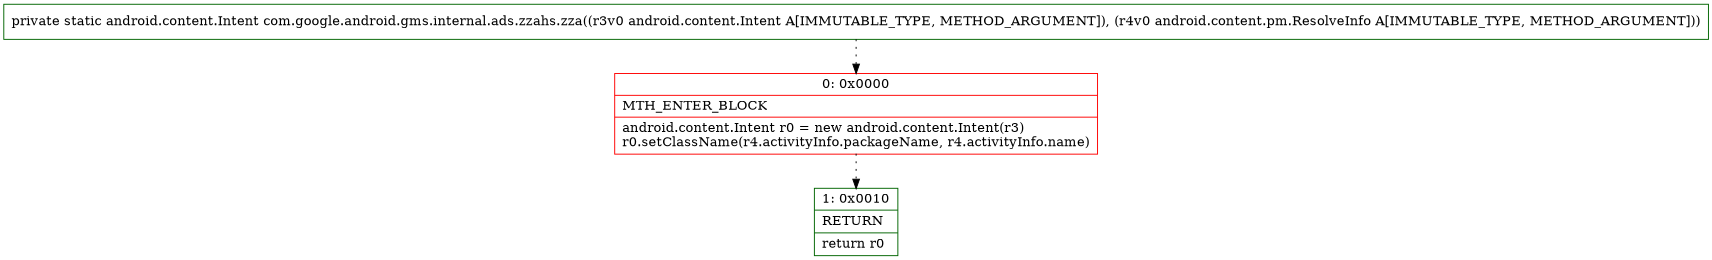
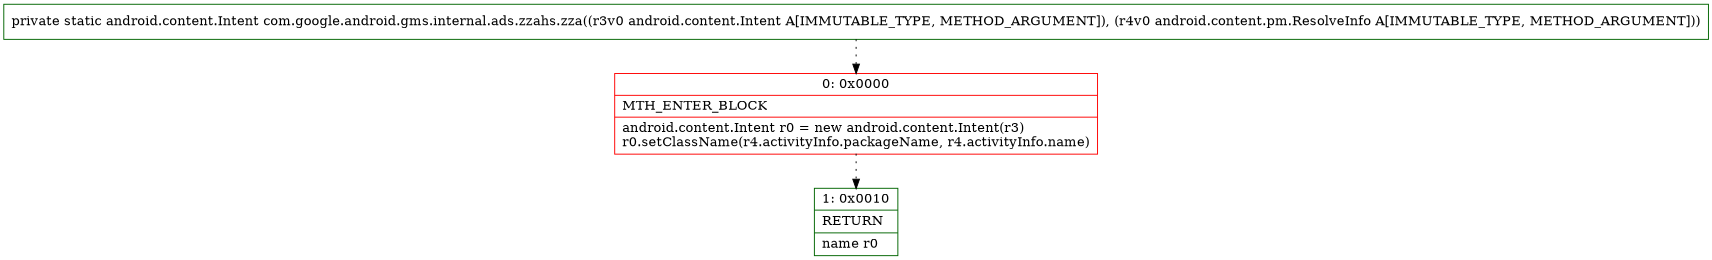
(854, 244) -> (850, 244)
